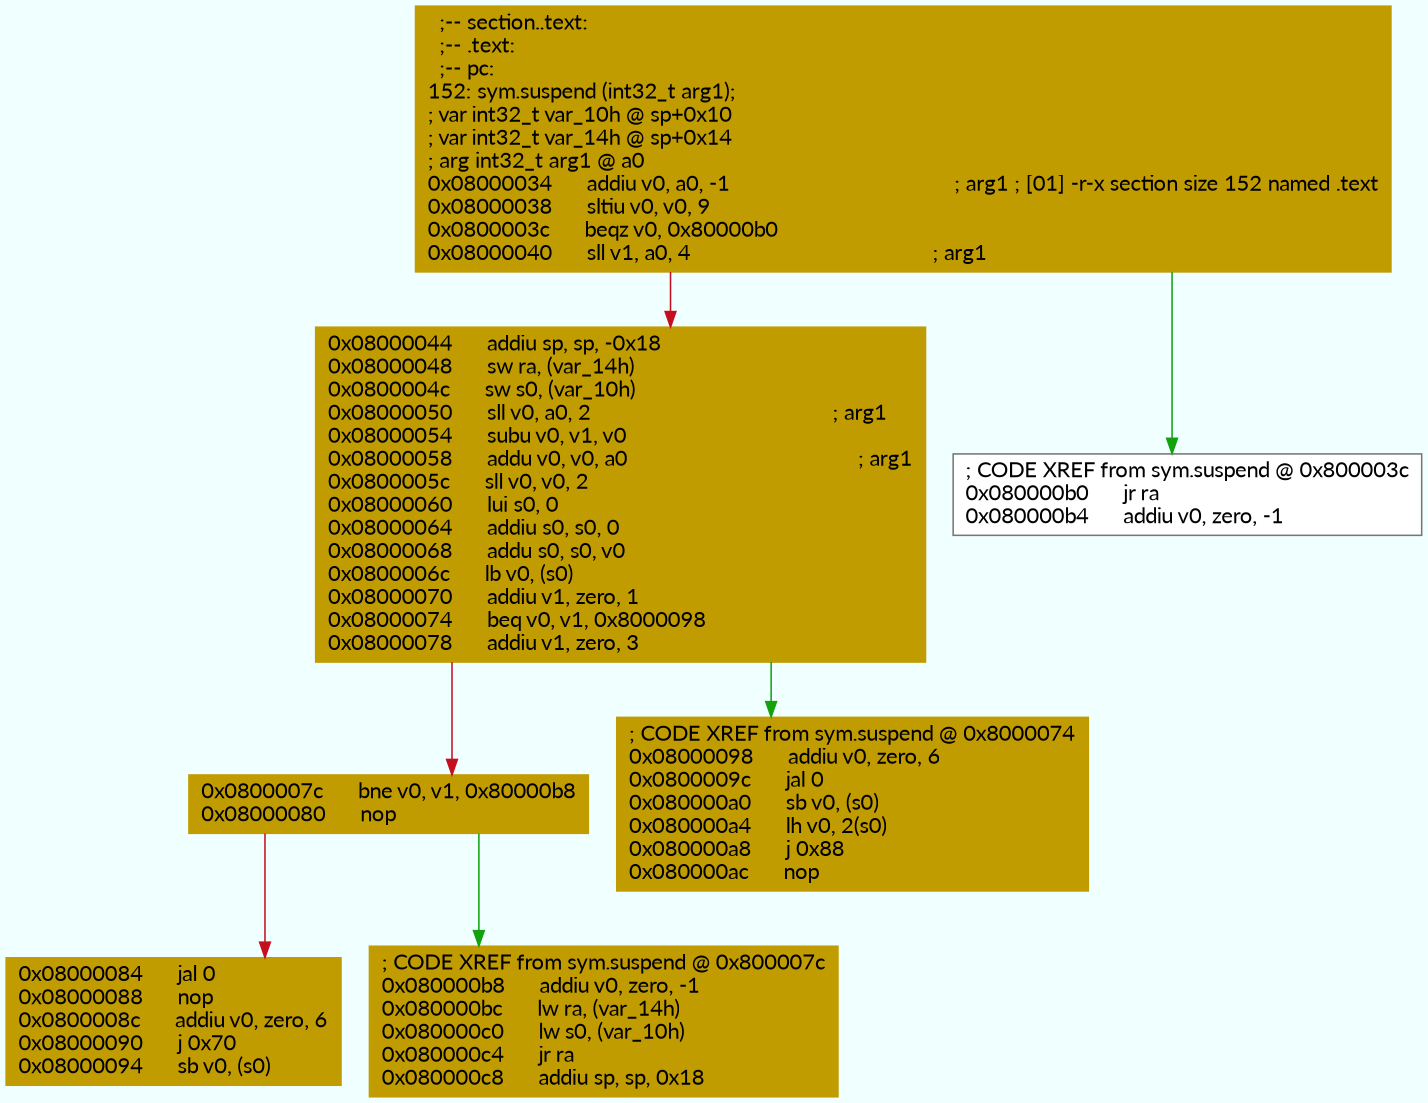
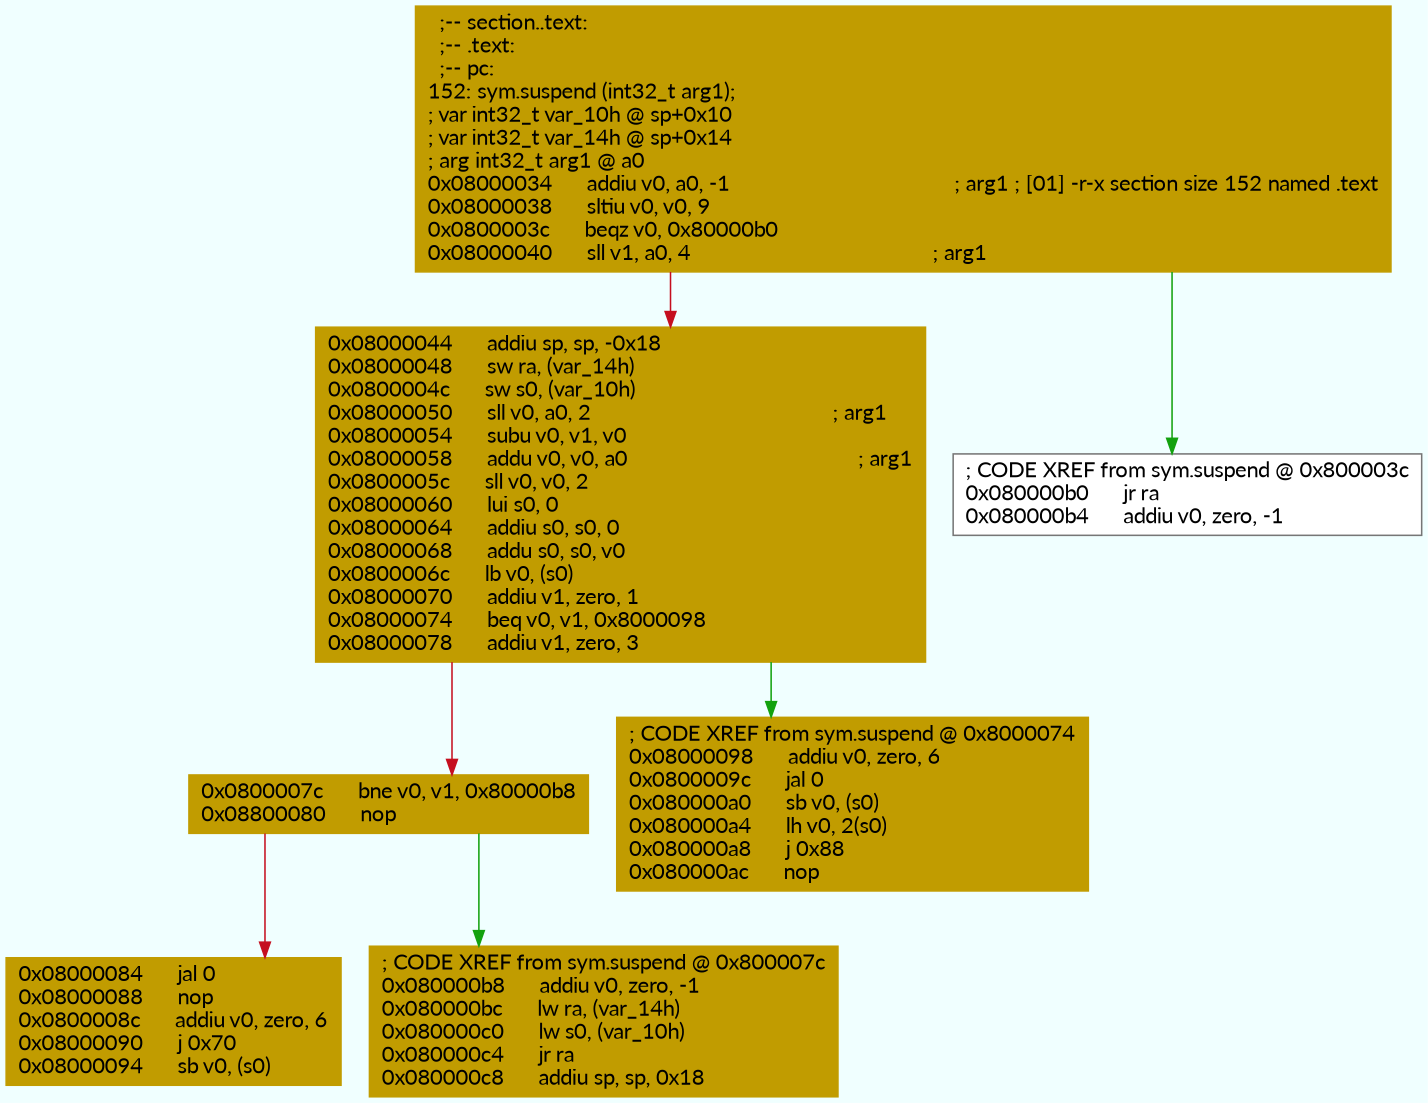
(389, 804) -> (389, 804)
